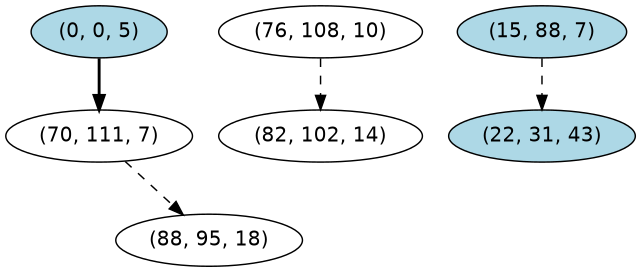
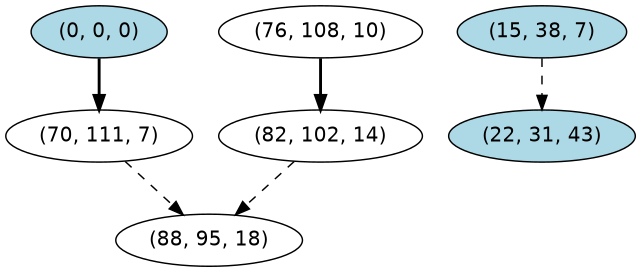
(99, 32) -> (99, 32)
(542, 32) -> (542, 32)
(321, 77) -> (321, 77)
none -> (270, 183)
